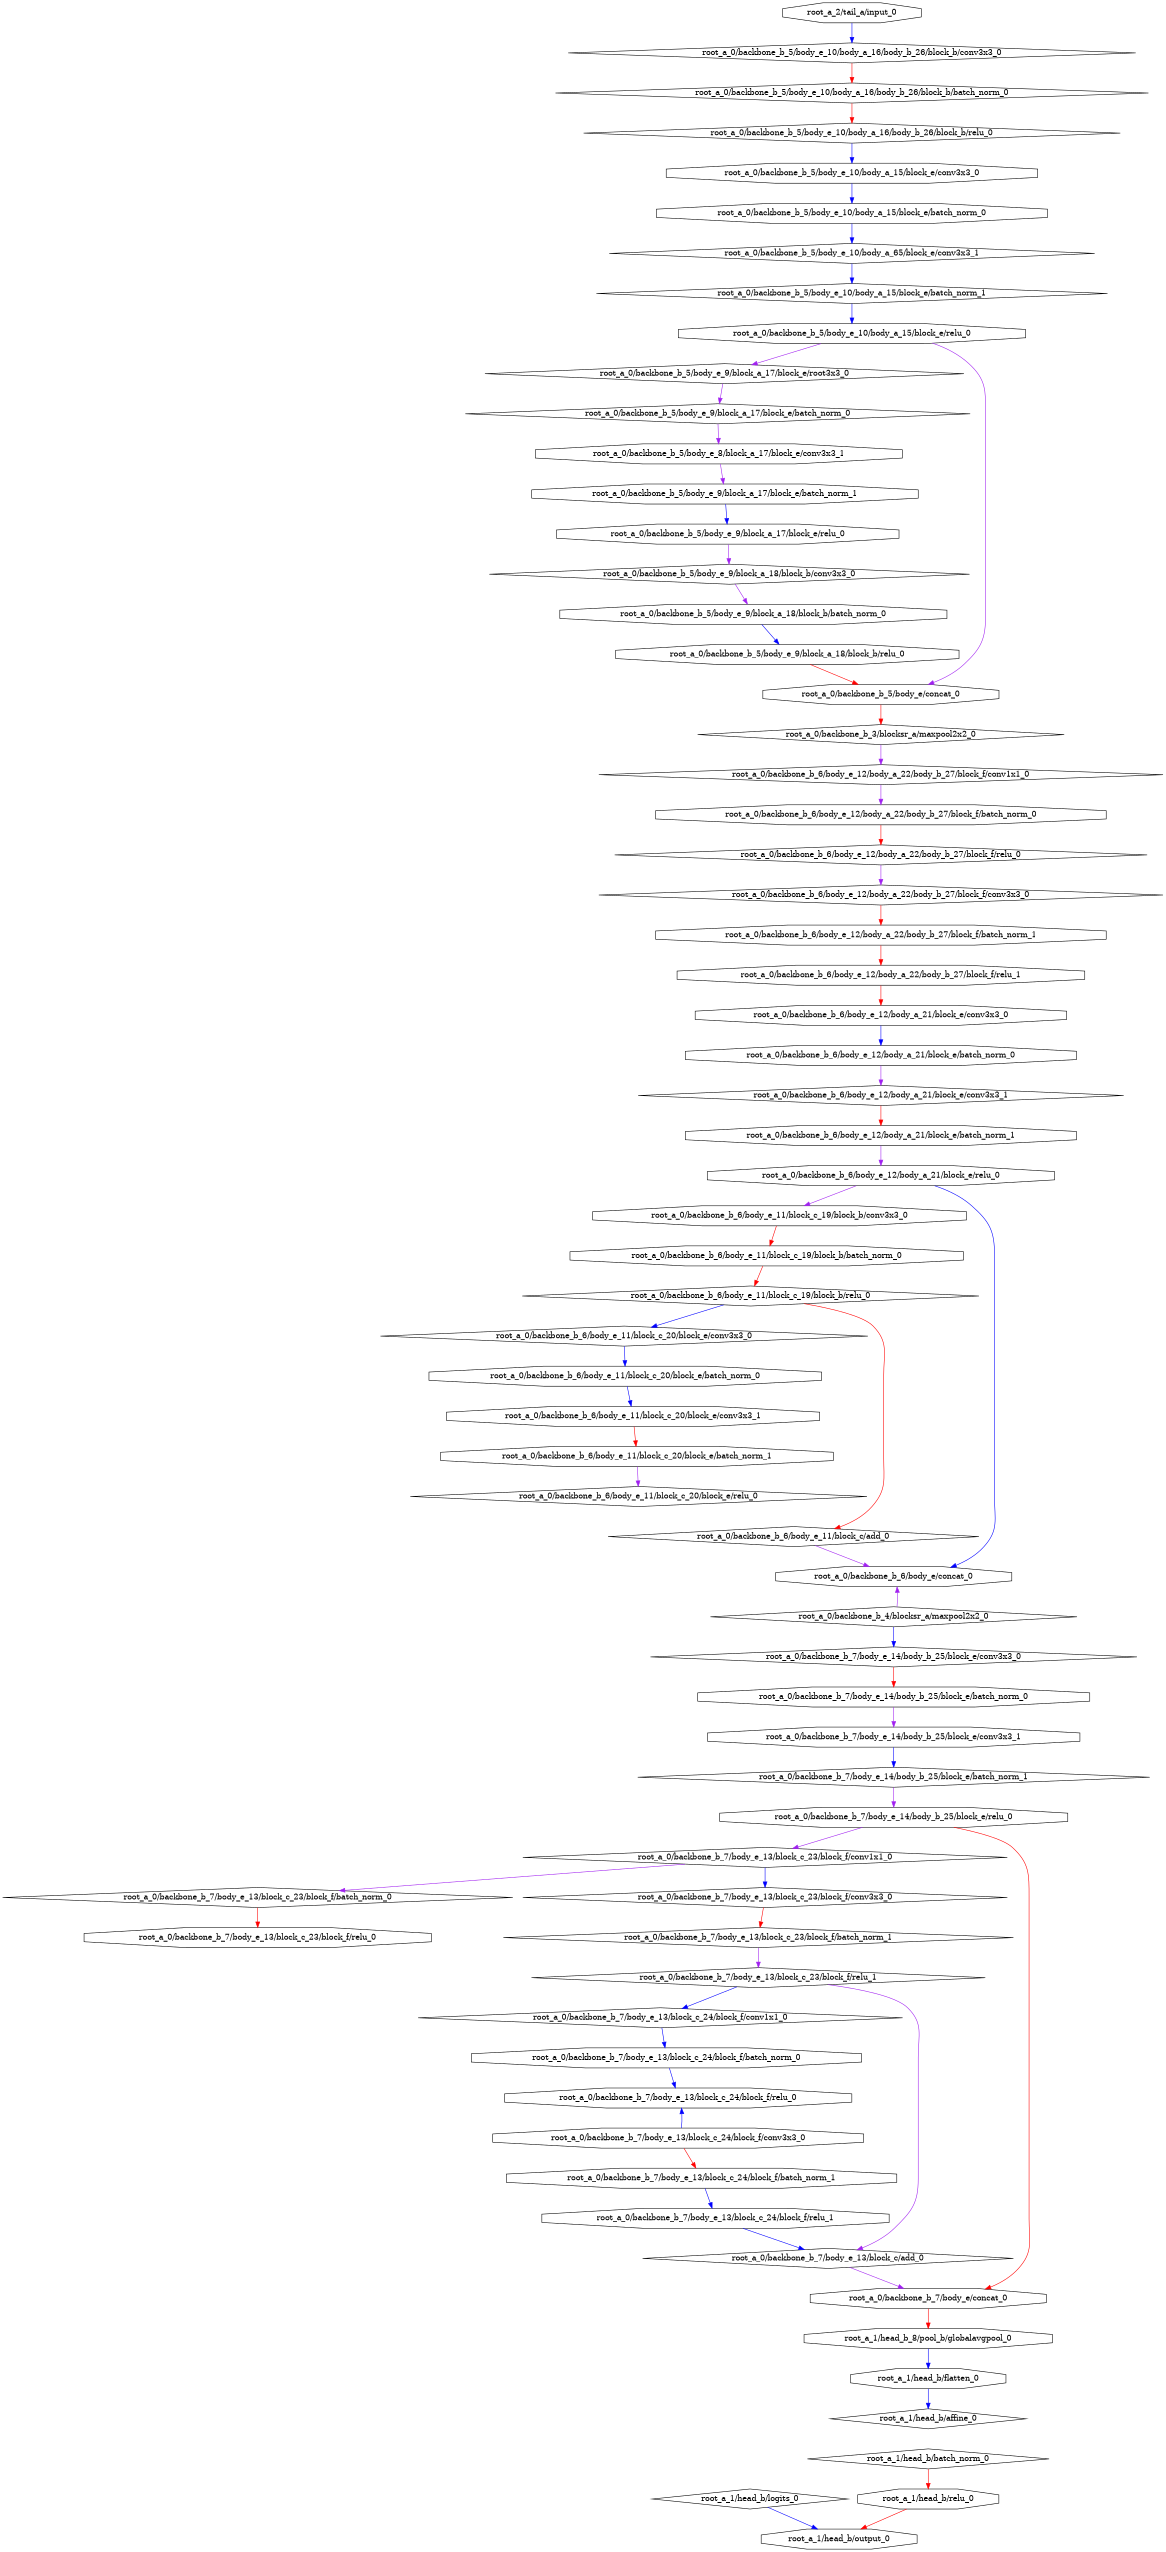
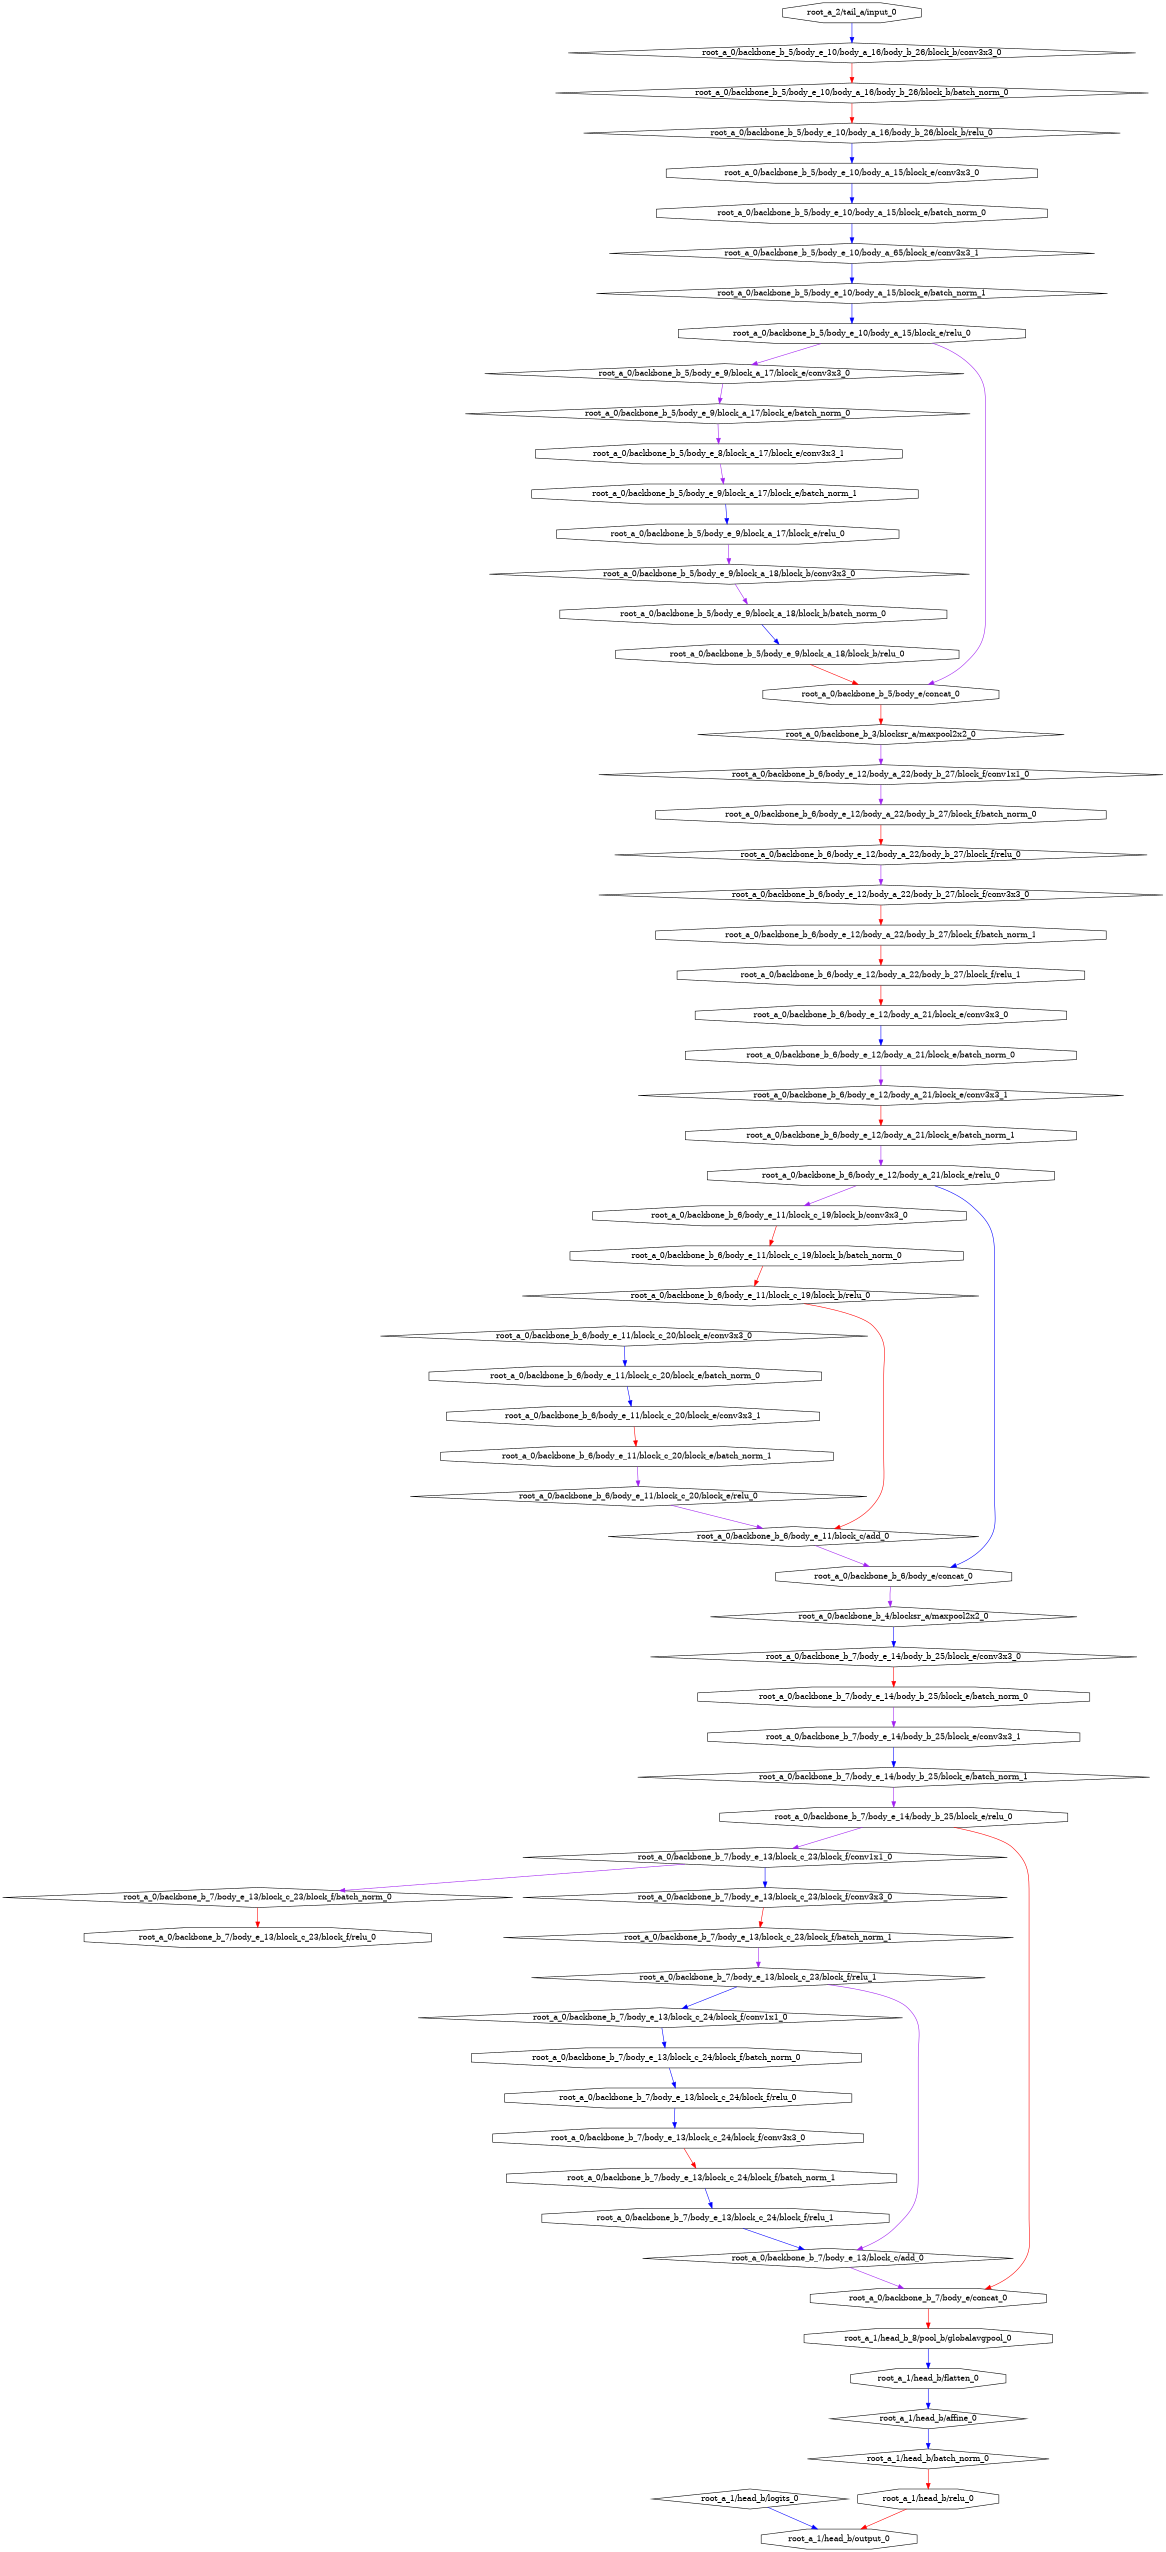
(724, 374) -> (724, 374)
(690, 1315) -> none
none -> (714, 1516)
(897, 1600) -> (890, 1594)
(682, 2121) -> (674, 2115)
none -> (928, 2436)
